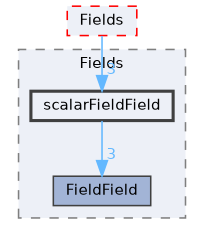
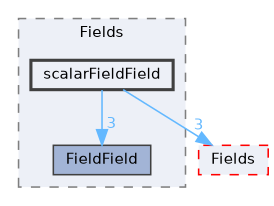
(102, 60) -> (161, 113)
